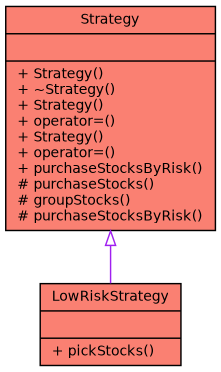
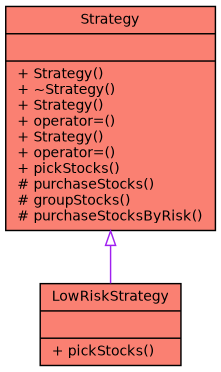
(111, 169) -> (69, 169)
